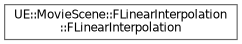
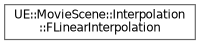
(121, 22) -> (100, 22)
